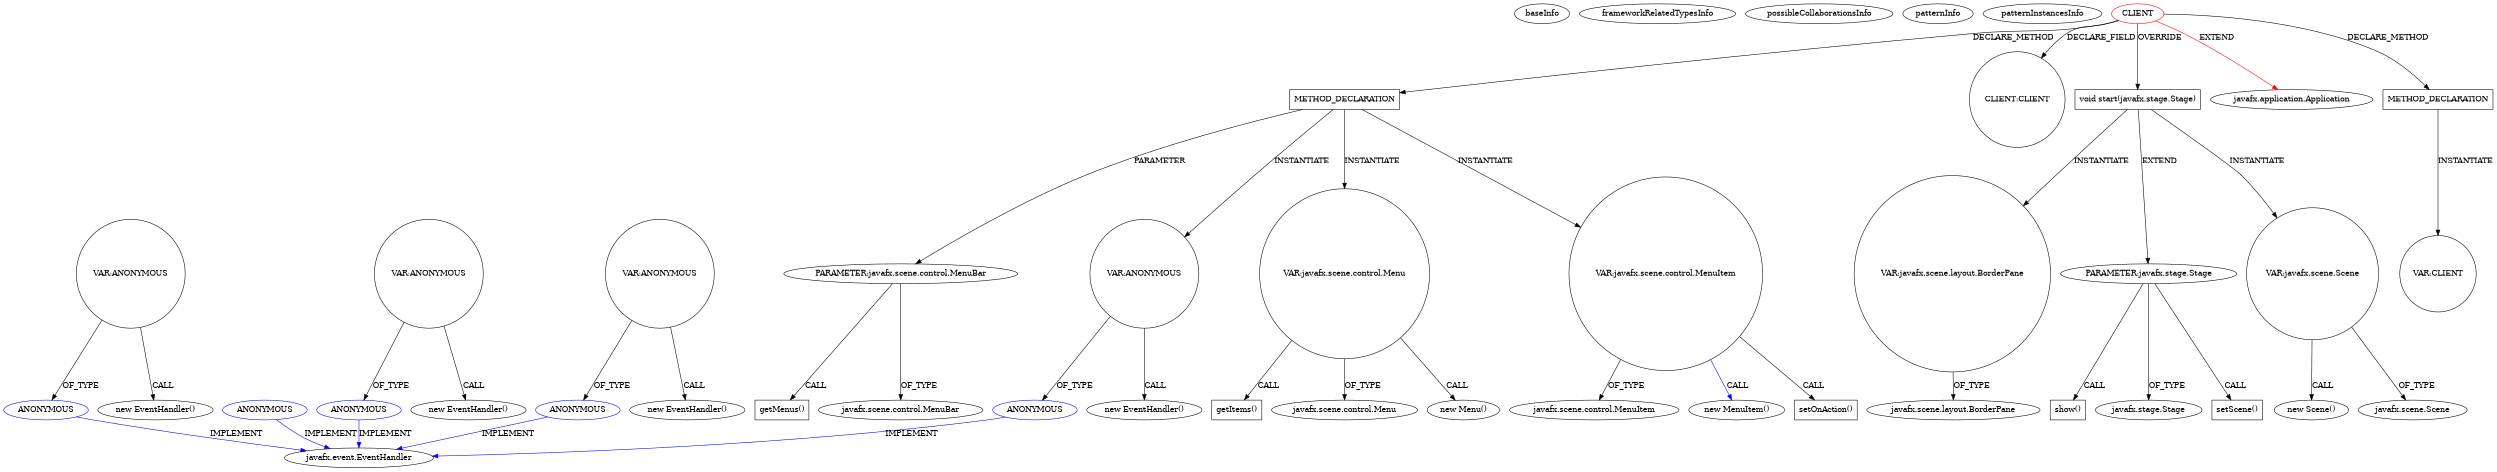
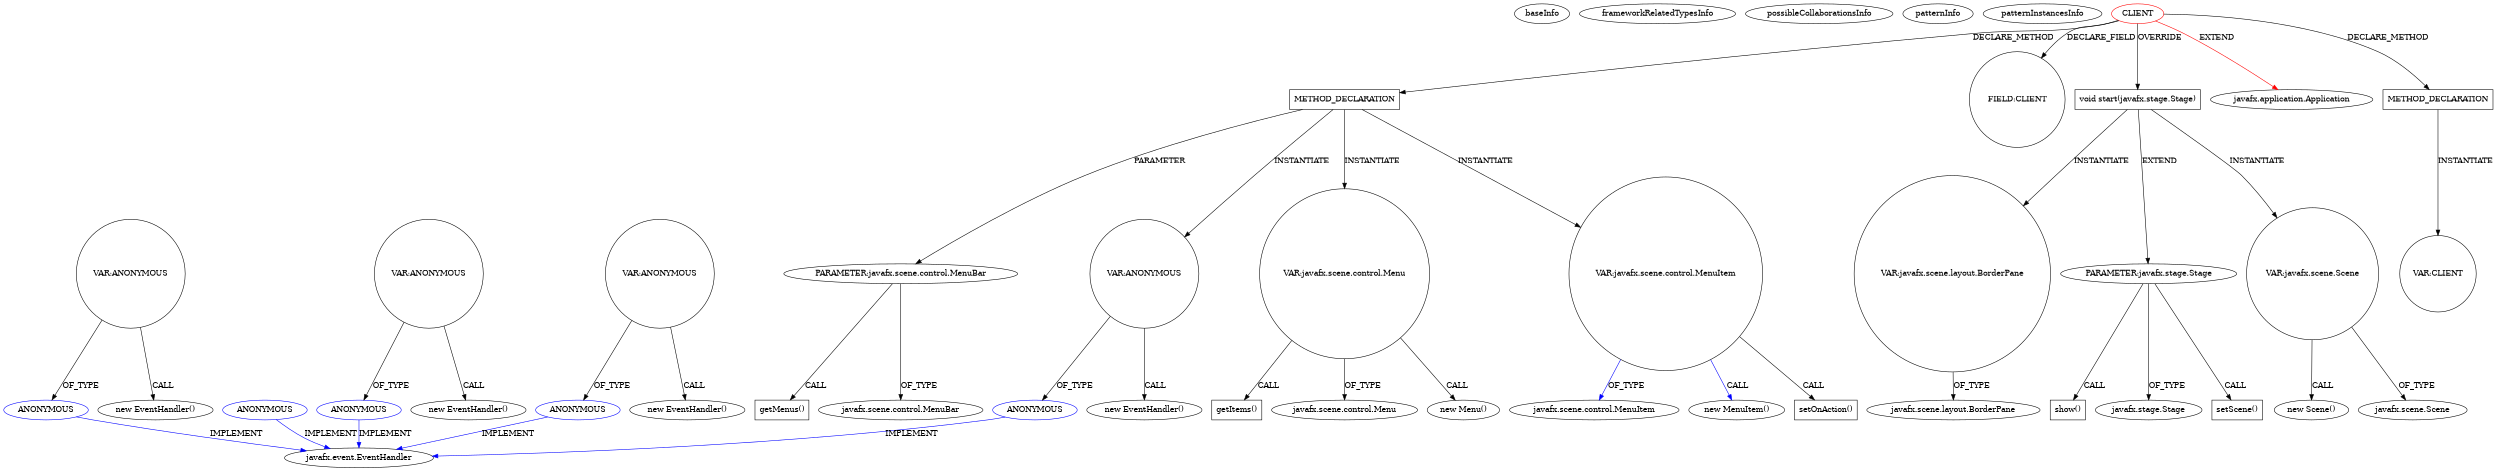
(2017, 100) -> (2017, 100)
(1611, 377) -> (1611, 377)
